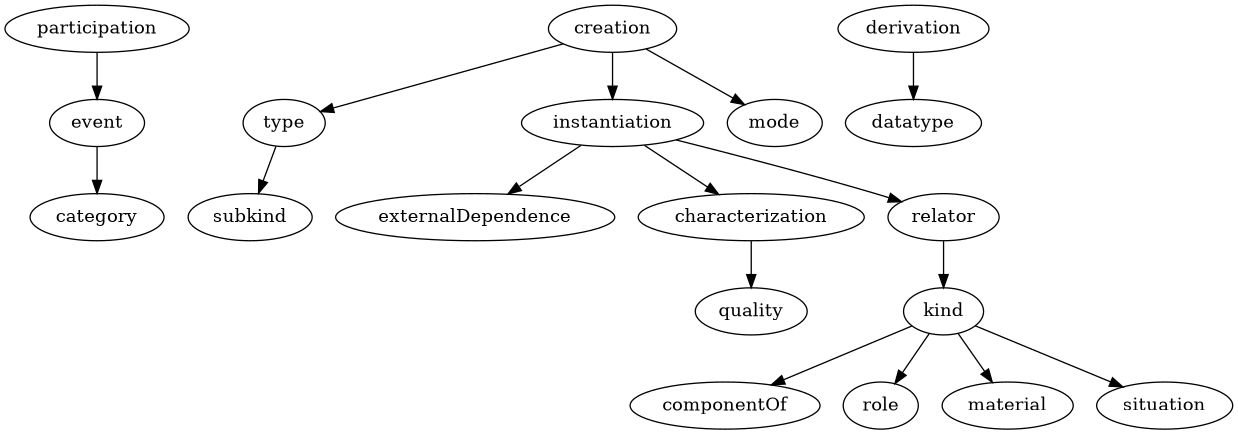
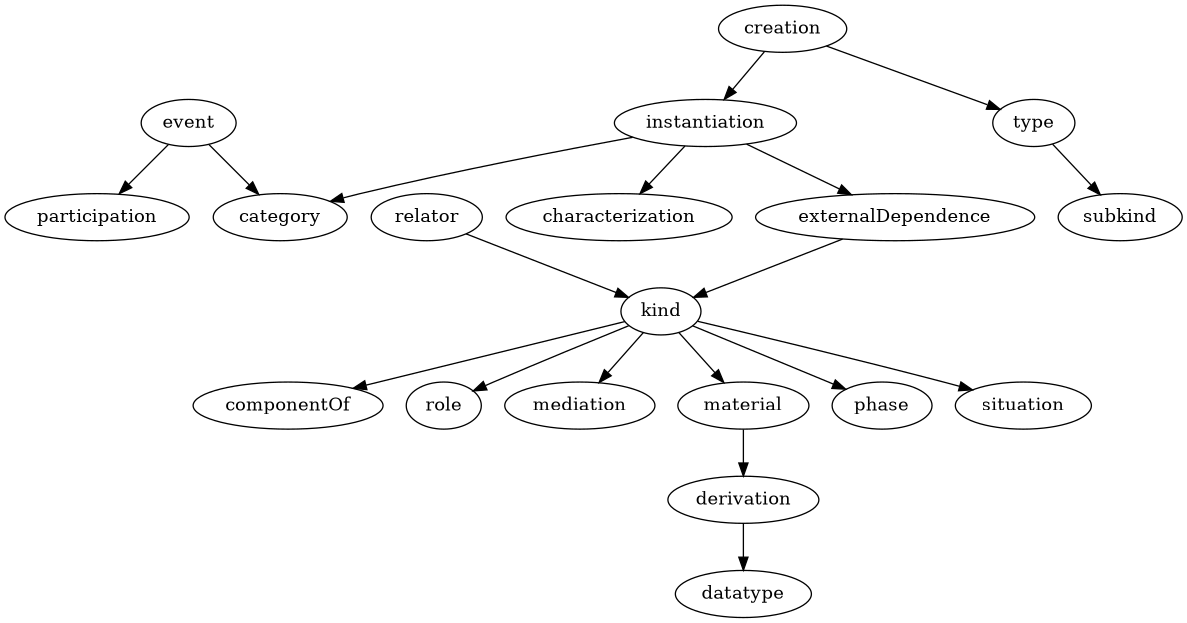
(97, 69) -> (149, 164)
(775, 123) -> none
(783, 168) -> (488, 166)
none -> (774, 266)
(751, 311) -> none
none -> (580, 406)
none -> (882, 406)
none -> (743, 446)
